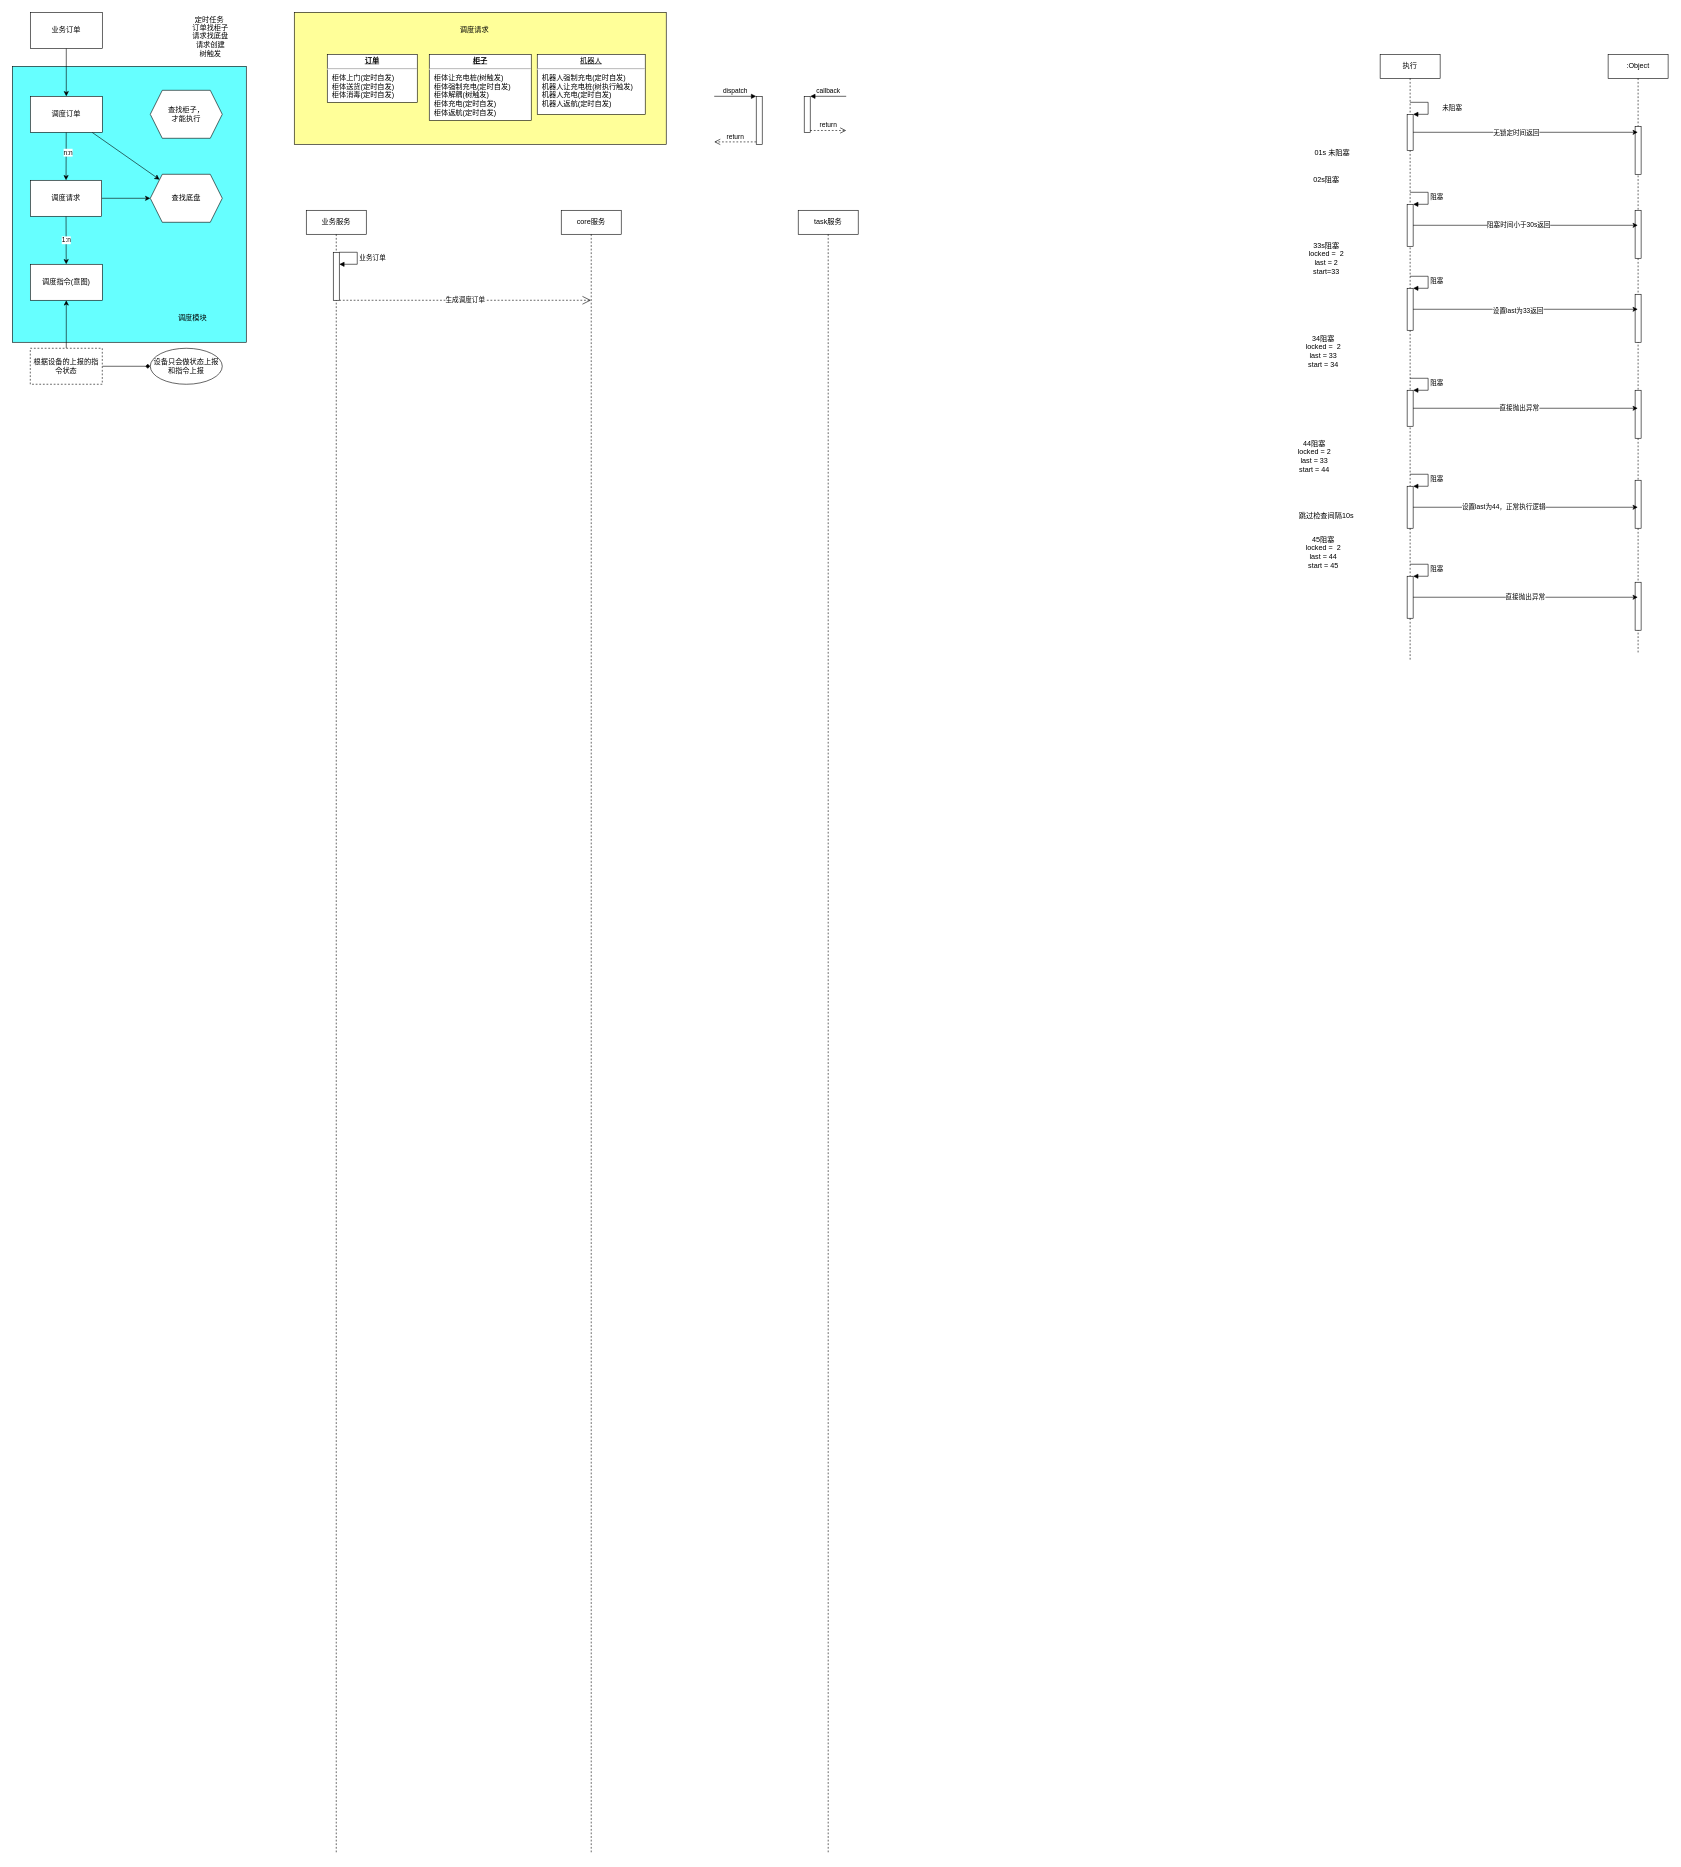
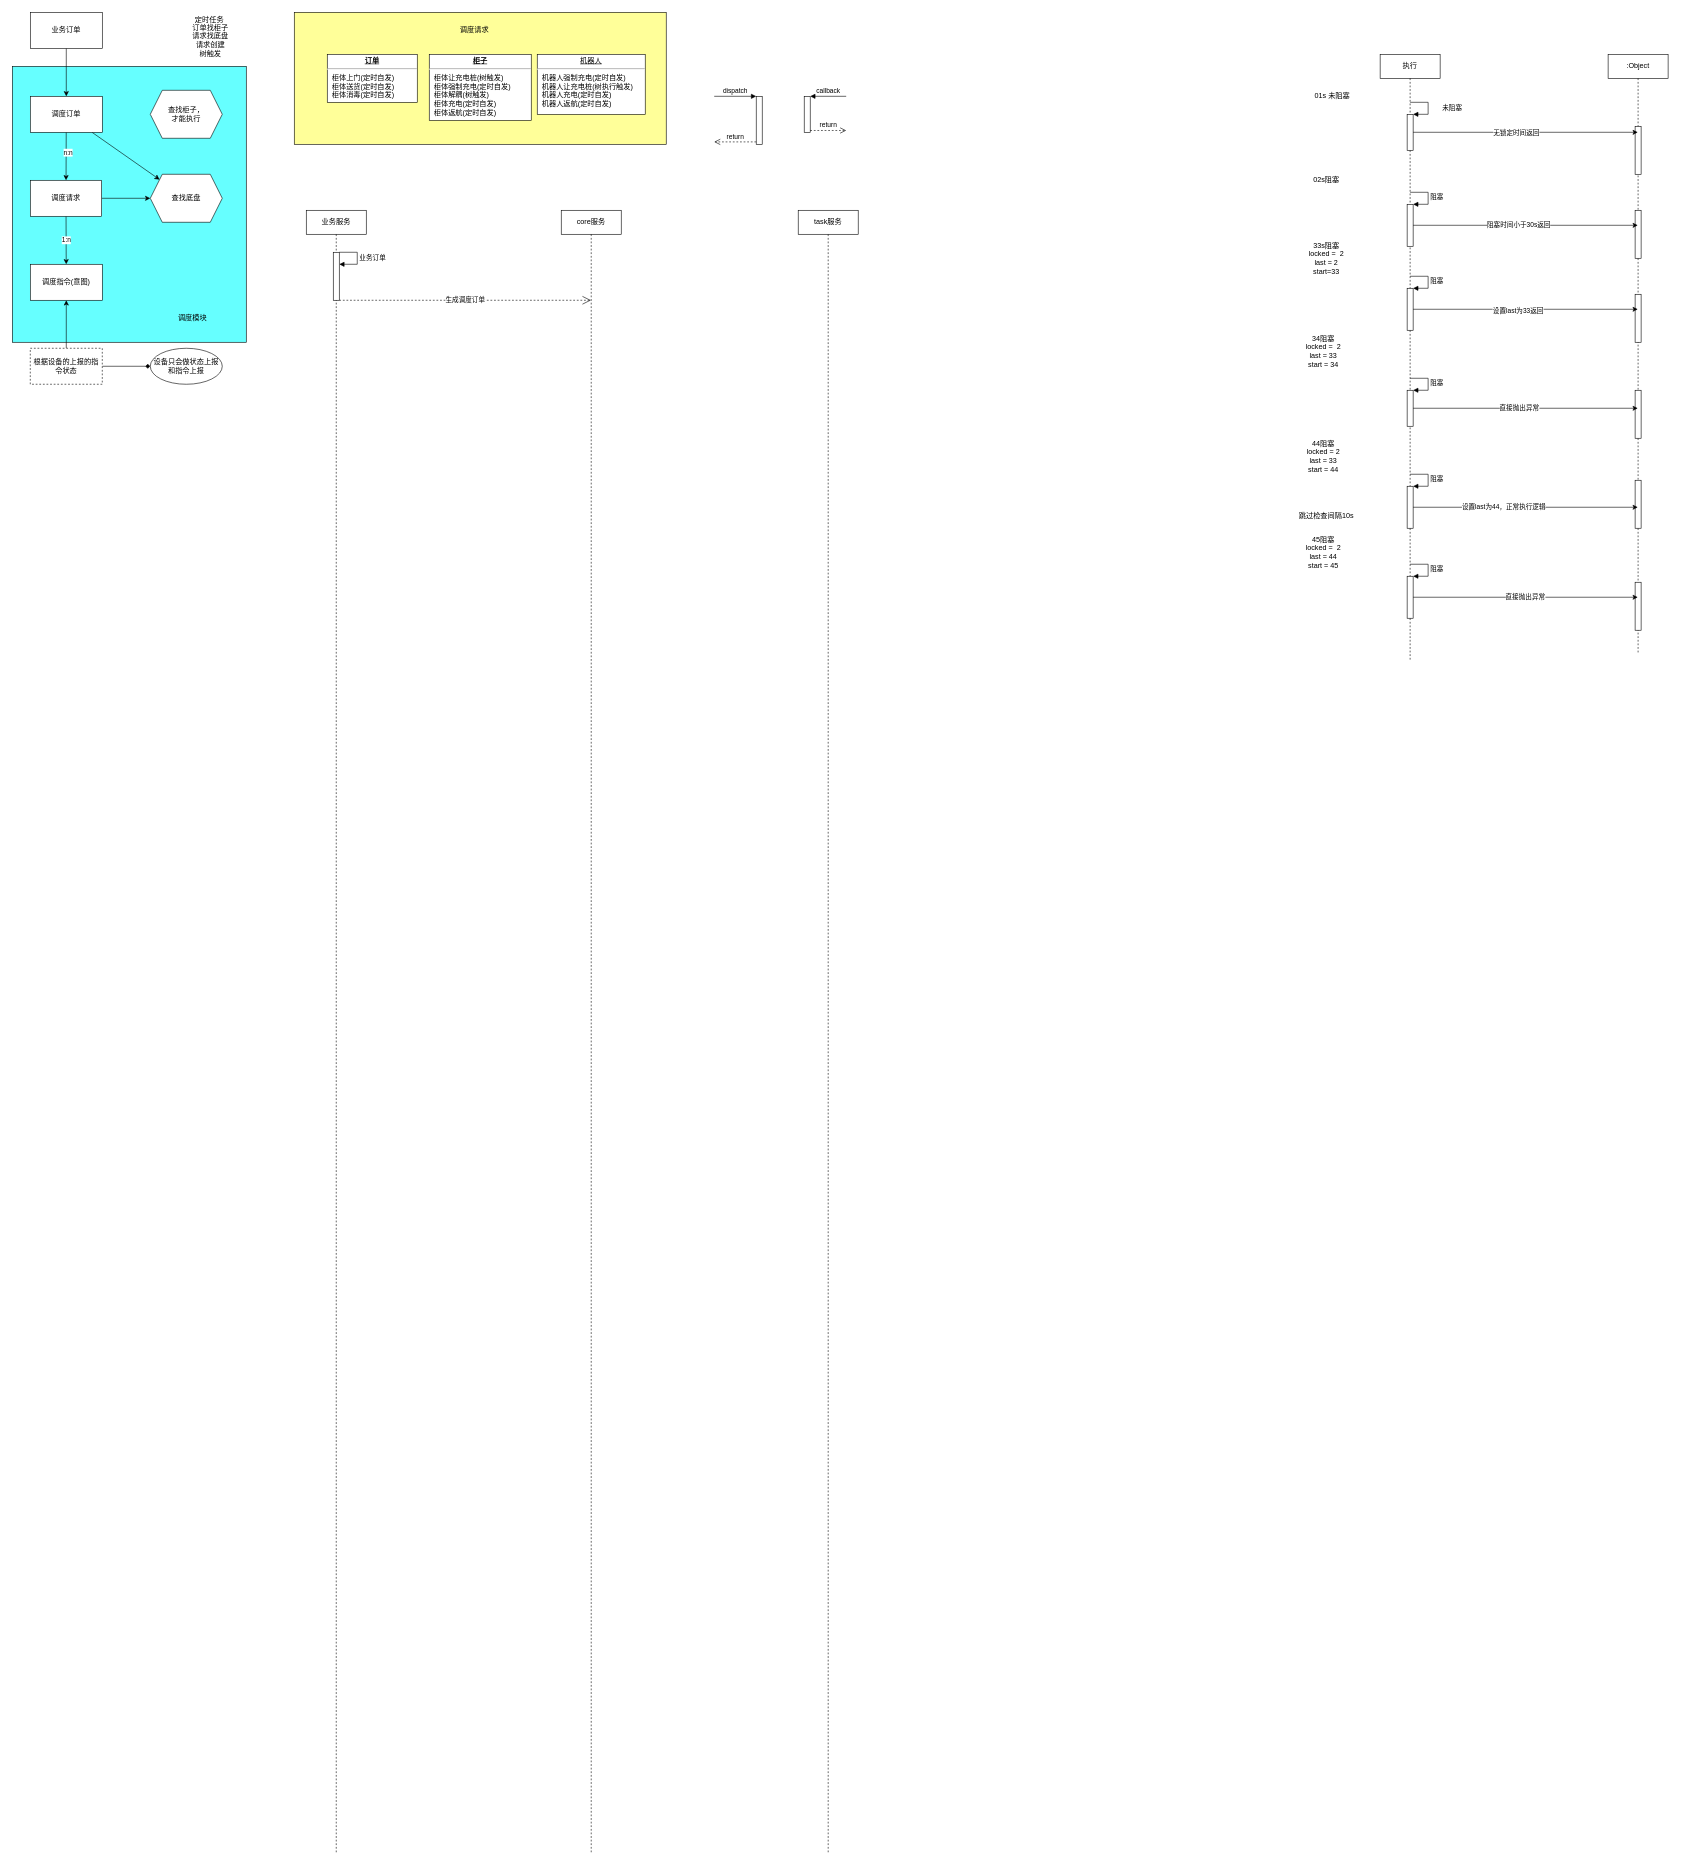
(1332, 153) -> (1332, 96)
(1314, 456) -> (1323, 456)
